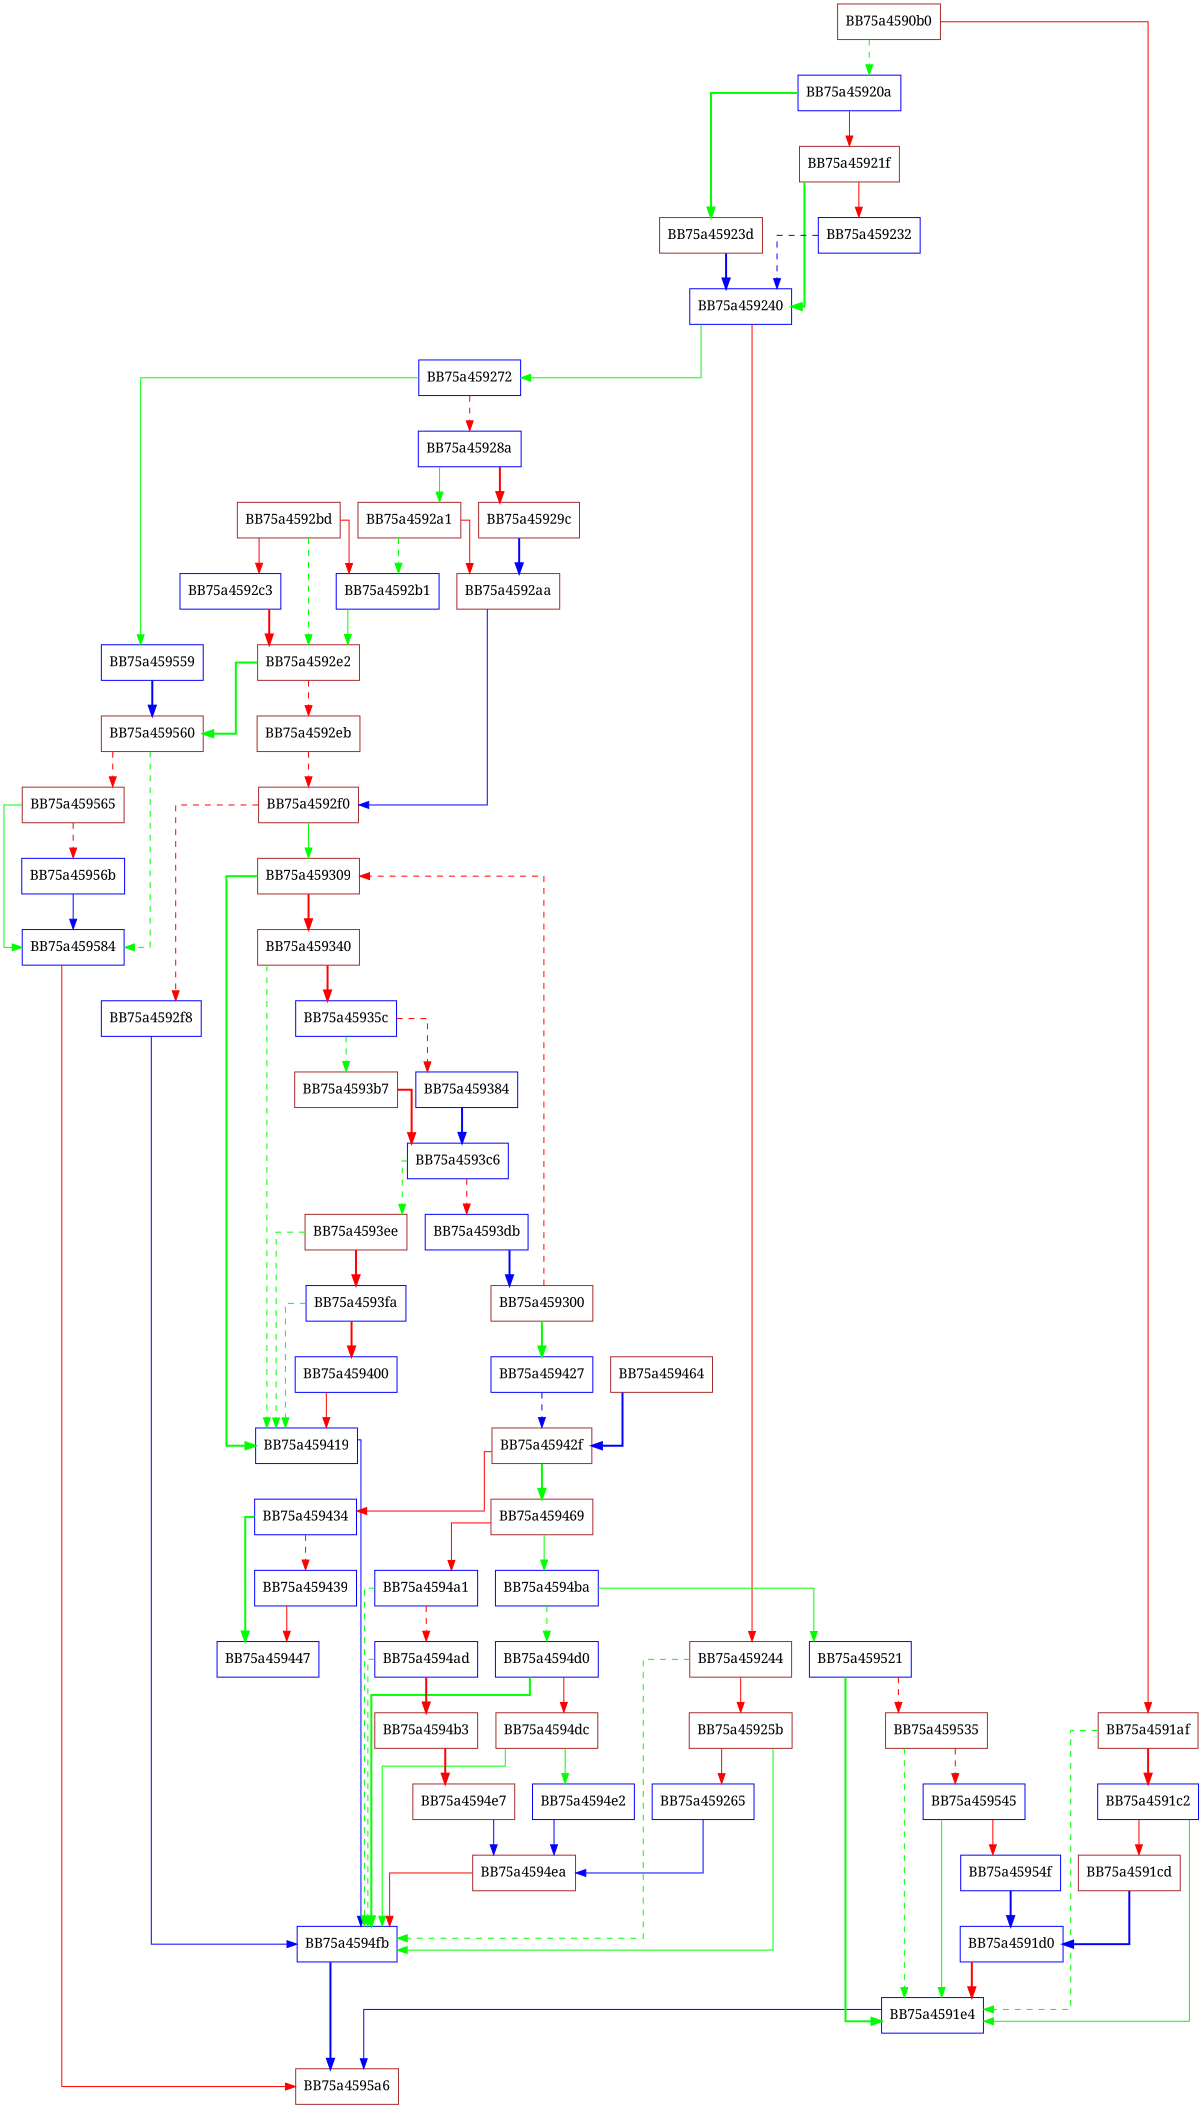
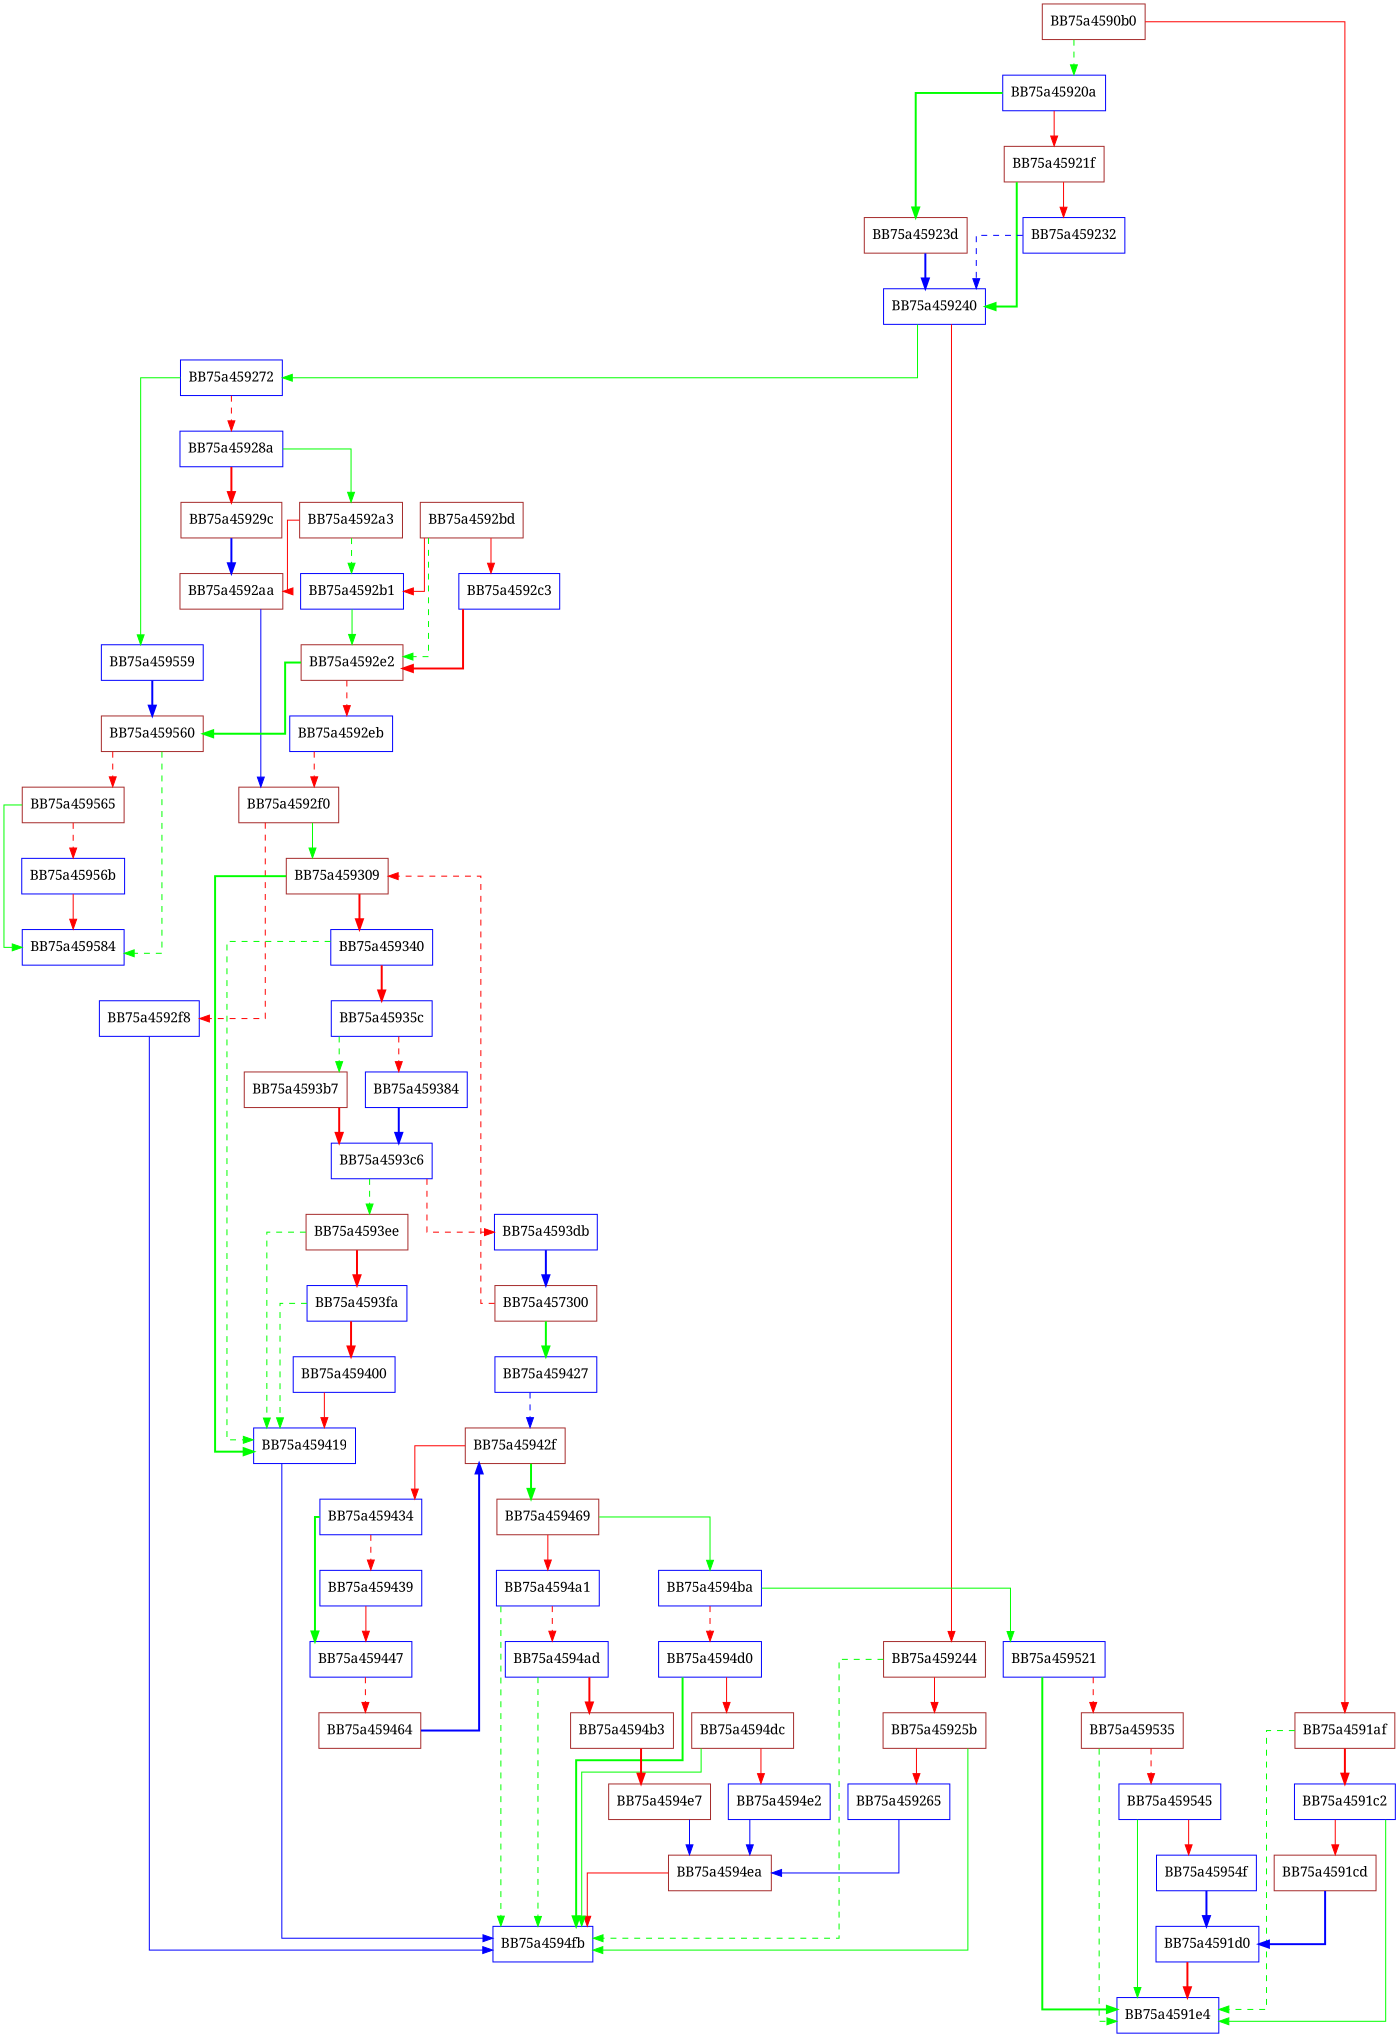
(409, 520) -> (351, 520)
(309, 734) -> (341, 734)
(73, 907) -> (73, 907)
(309, 947) -> (382, 947)
(542, 1303) -> (546, 1303)
(547, 1619) -> (710, 1619)
none -> (365, 1690)
(565, 1761) -> (761, 1761)
(347, 2087) -> none
